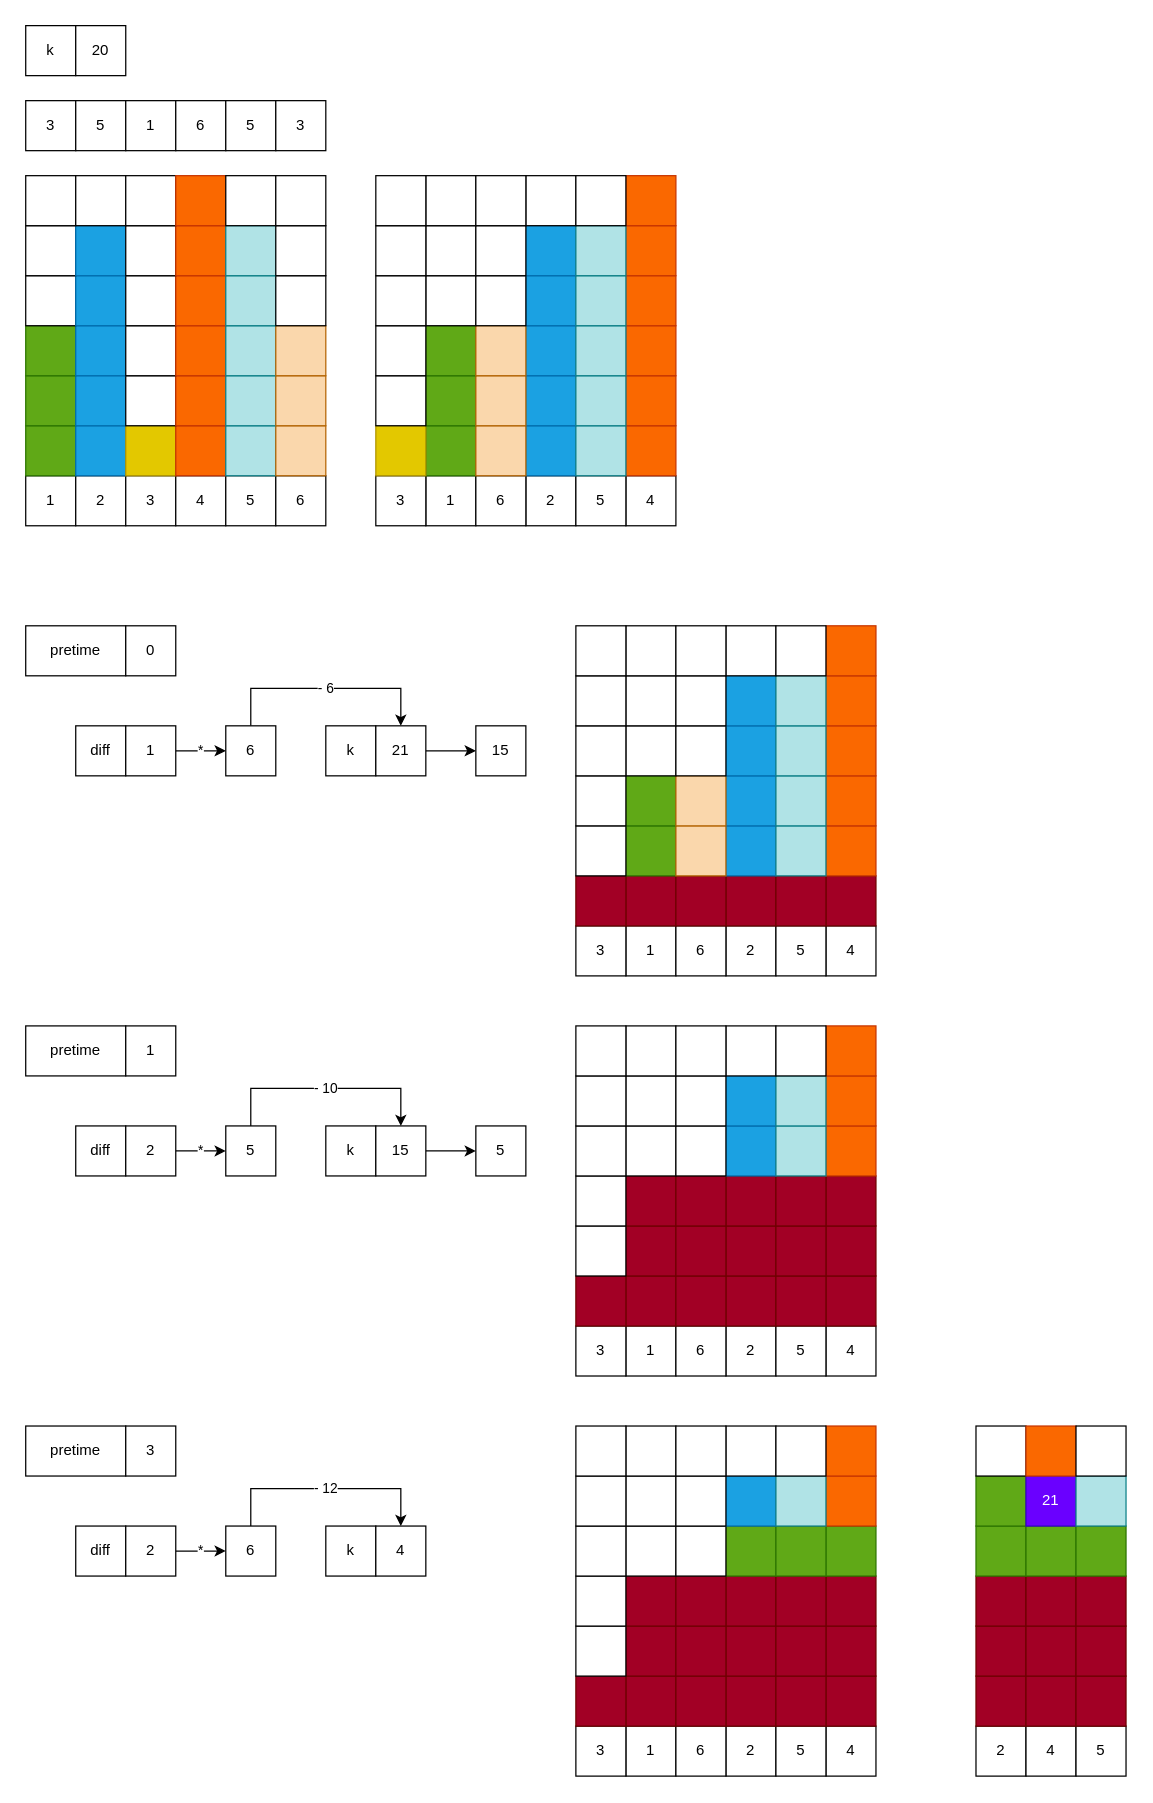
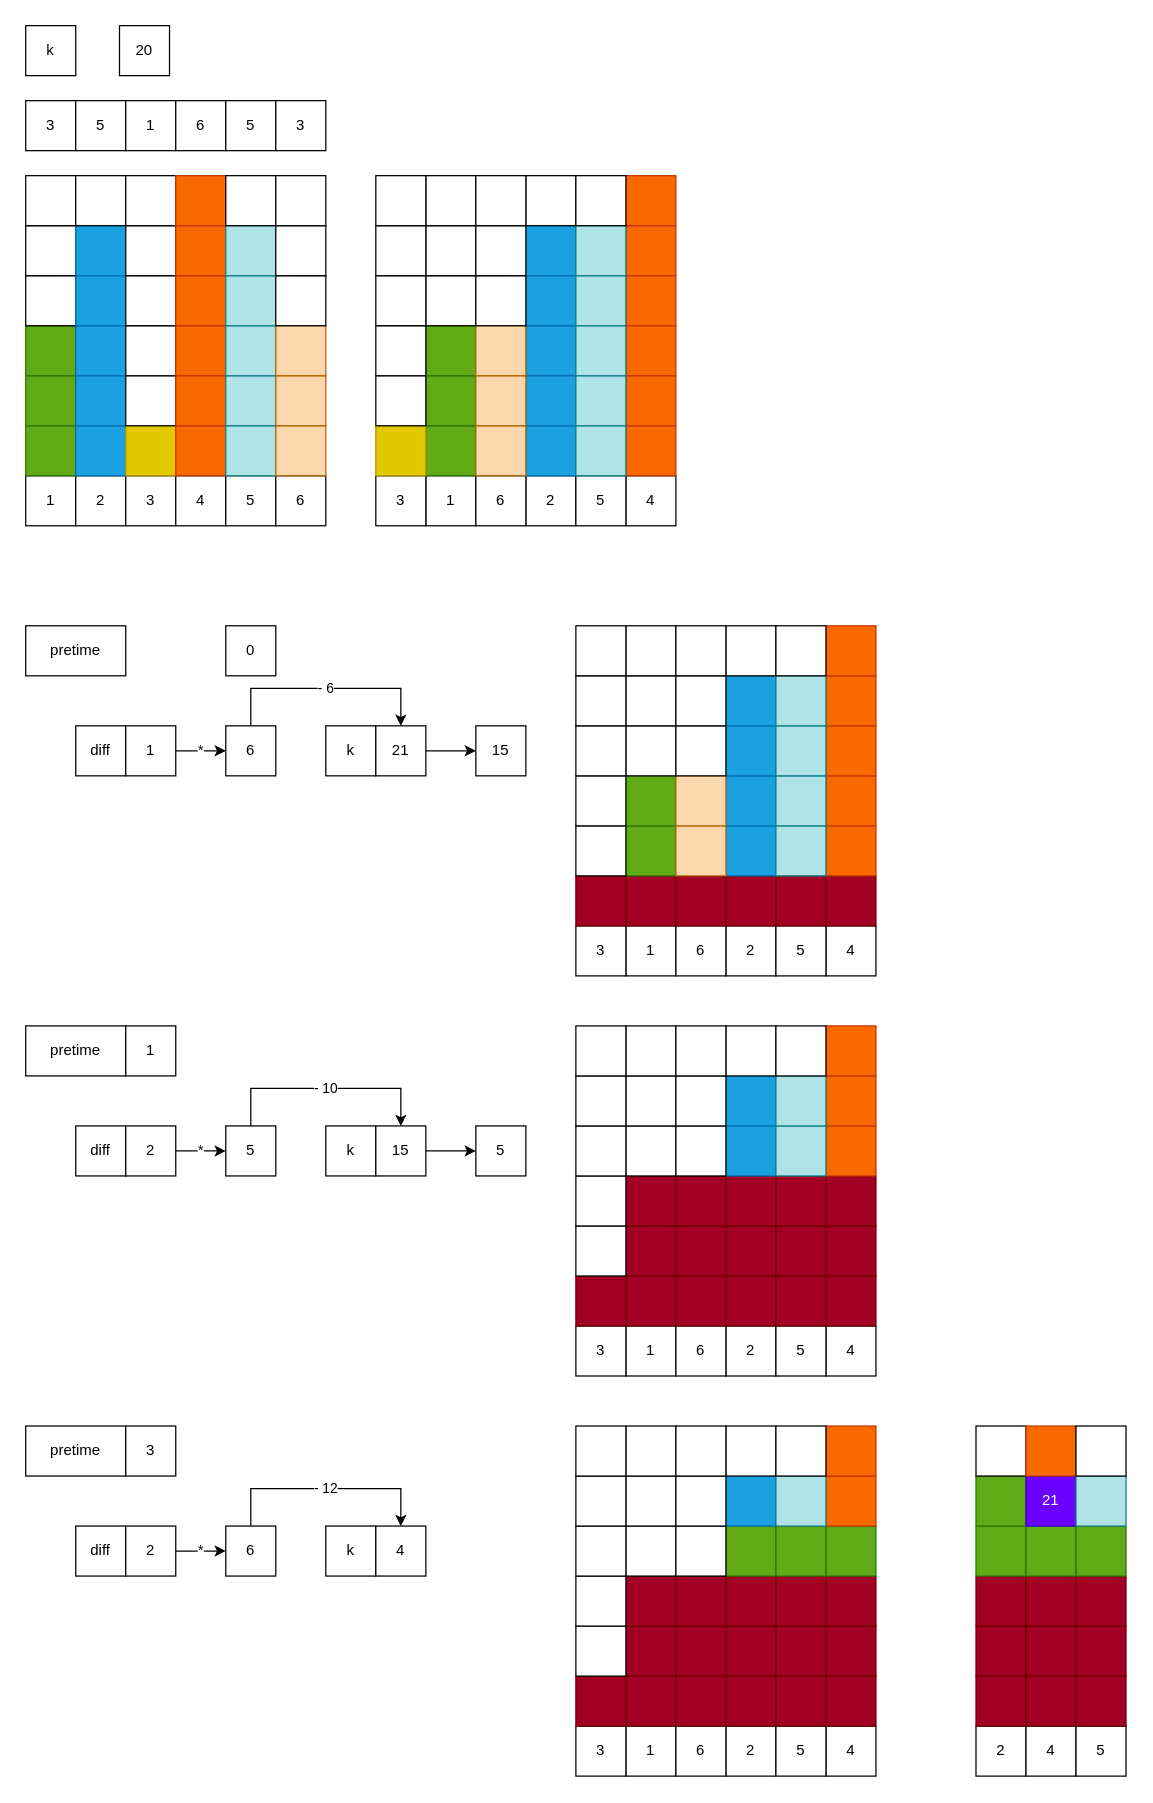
(101, 51) -> (144, 51)
(151, 651) -> (251, 651)
